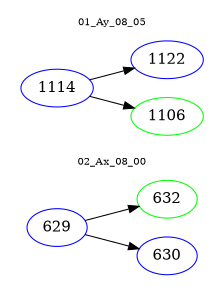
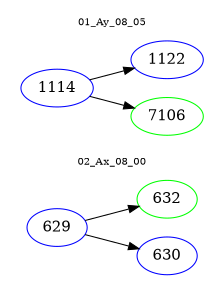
(167, 116) -> (167, 116)
